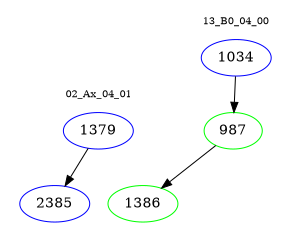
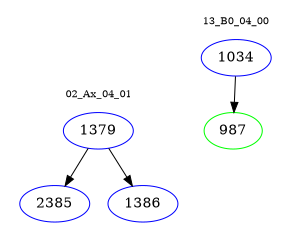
(193, 164) -> (118, 163)
(143, 204) -> (143, 204)
